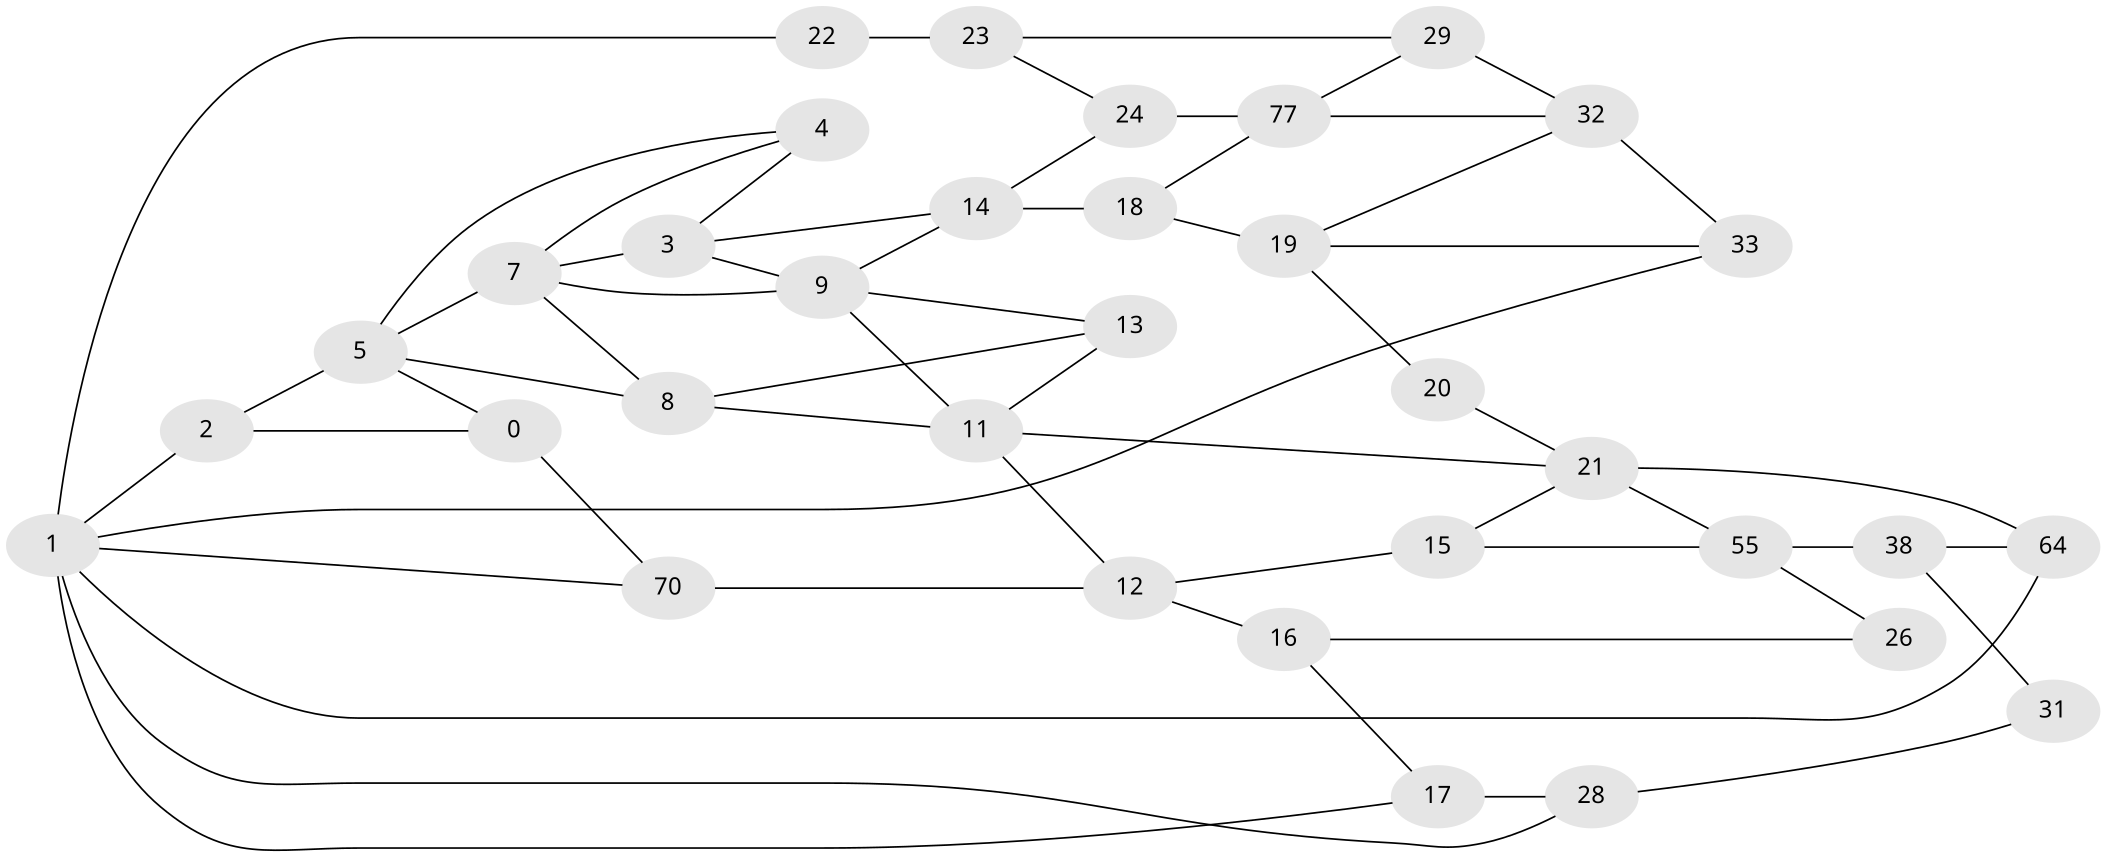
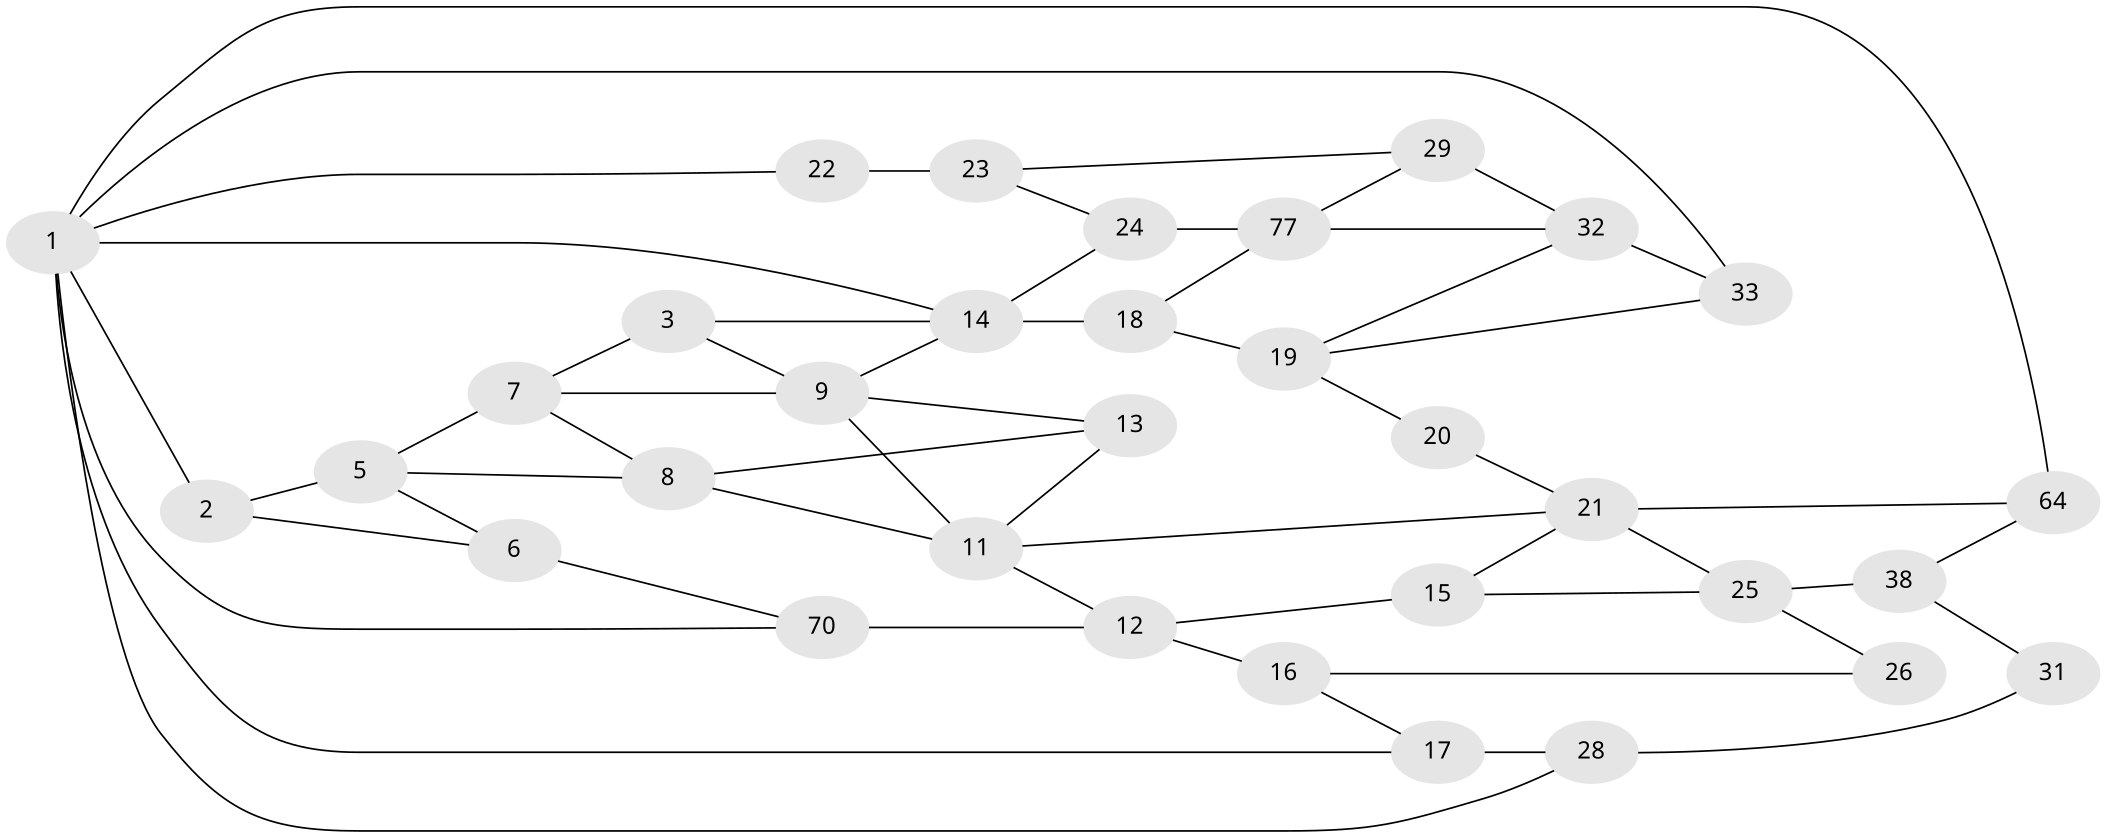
(822, 130) -> none
none -> (520, 243)
(515, 431) -> (515, 551)
(1746, 547) -> (1746, 592)
